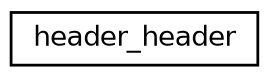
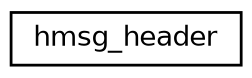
(134, 39) -> (126, 39)
